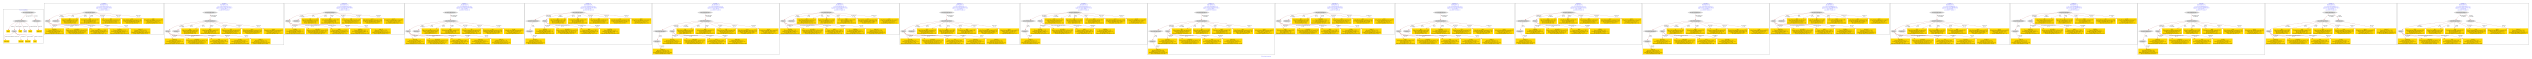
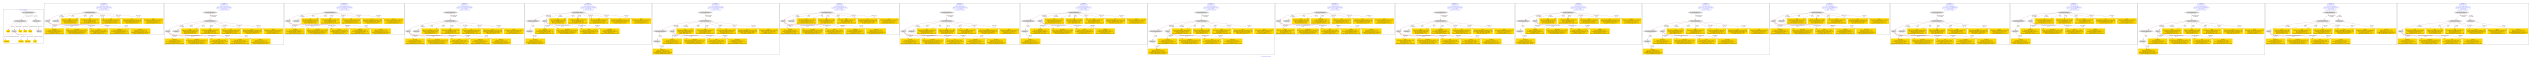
(25, 31) -> (25, 31)
(39, 31) -> (39, 31)
